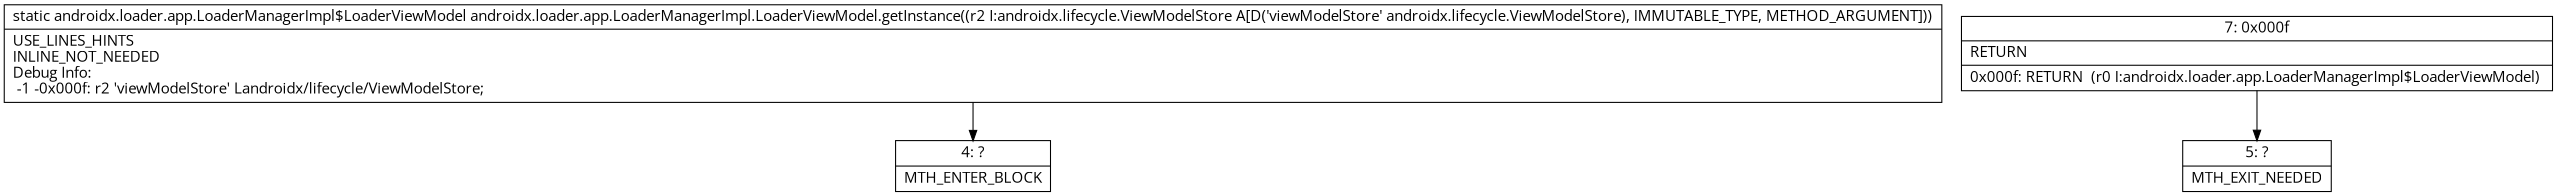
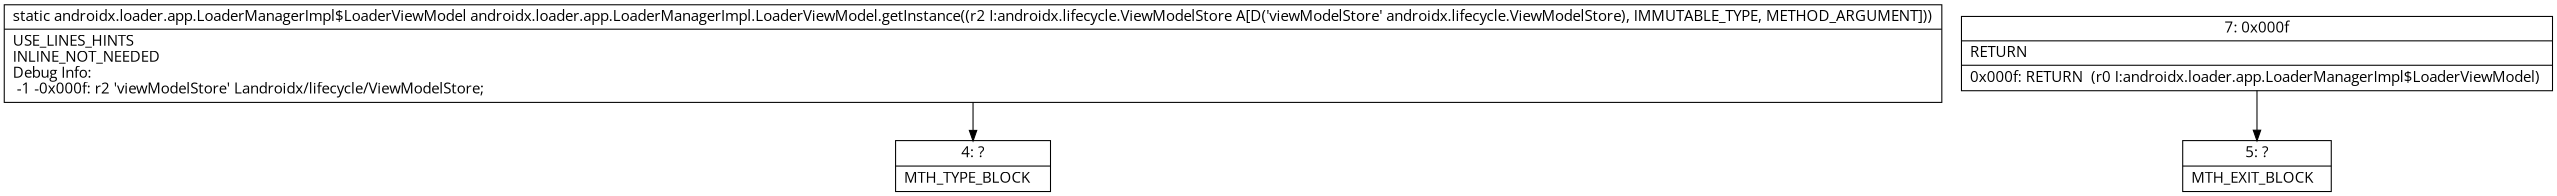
(973, 178) -> (967, 178)
(2257, 178) -> (2252, 178)
